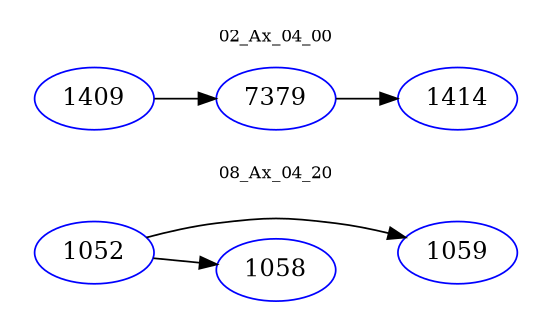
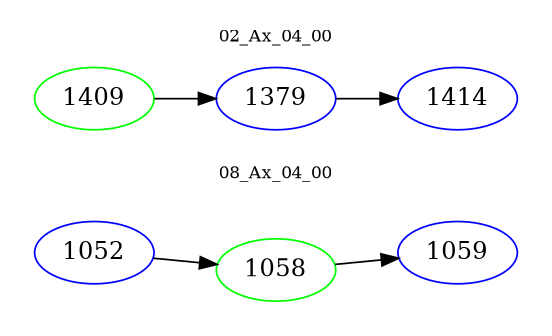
(94, 99) -> (94, 99)
(276, 99) -> (276, 99)
(276, 174) -> (276, 174)
(267, 219) -> (358, 262)
(276, 270) -> (276, 270)
